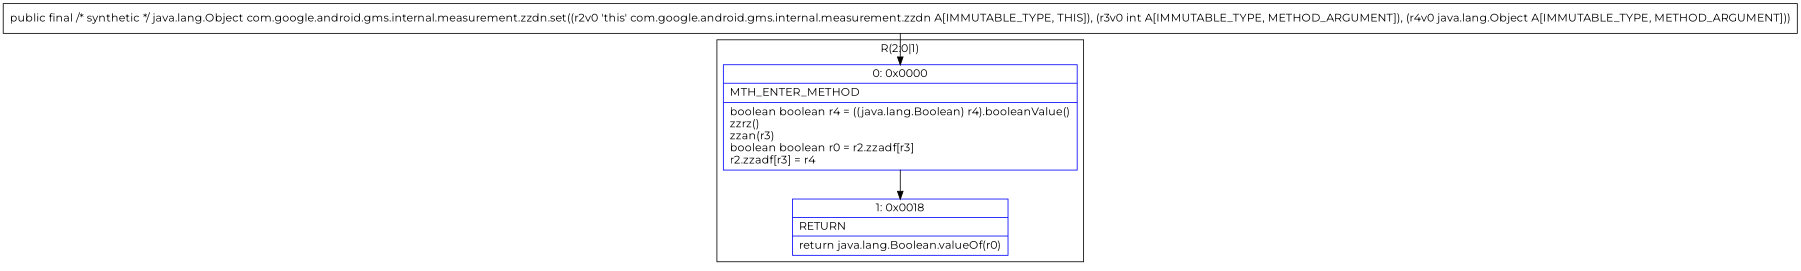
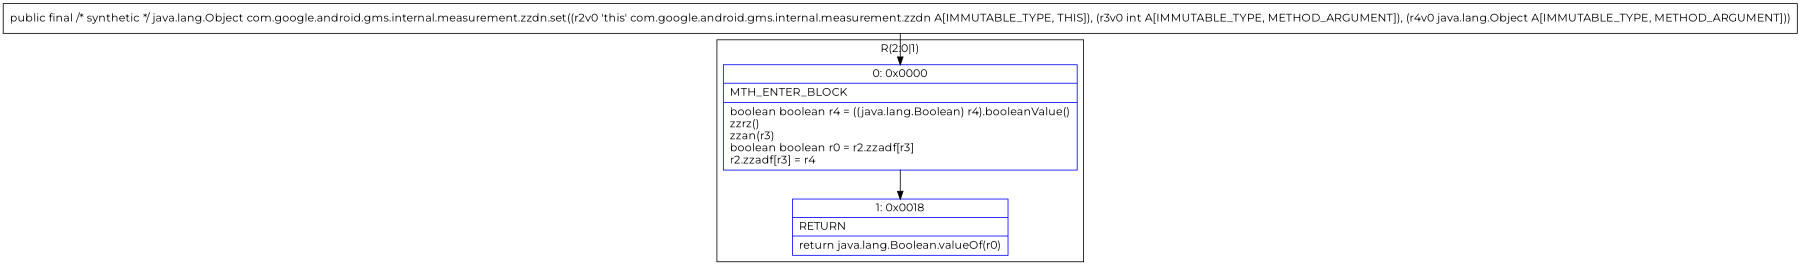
(795, 92) -> (789, 92)
